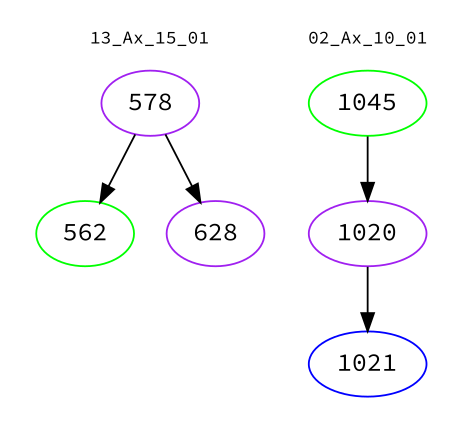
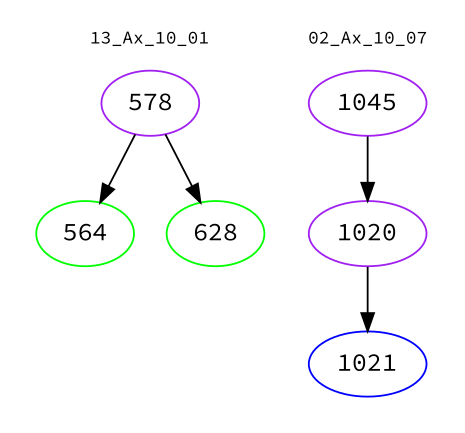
(150, 39) -> (150, 39)
(369, 39) -> (369, 39)
(368, 103) -> (368, 103)
(85, 234) -> (85, 234)
(216, 234) -> (216, 234)
